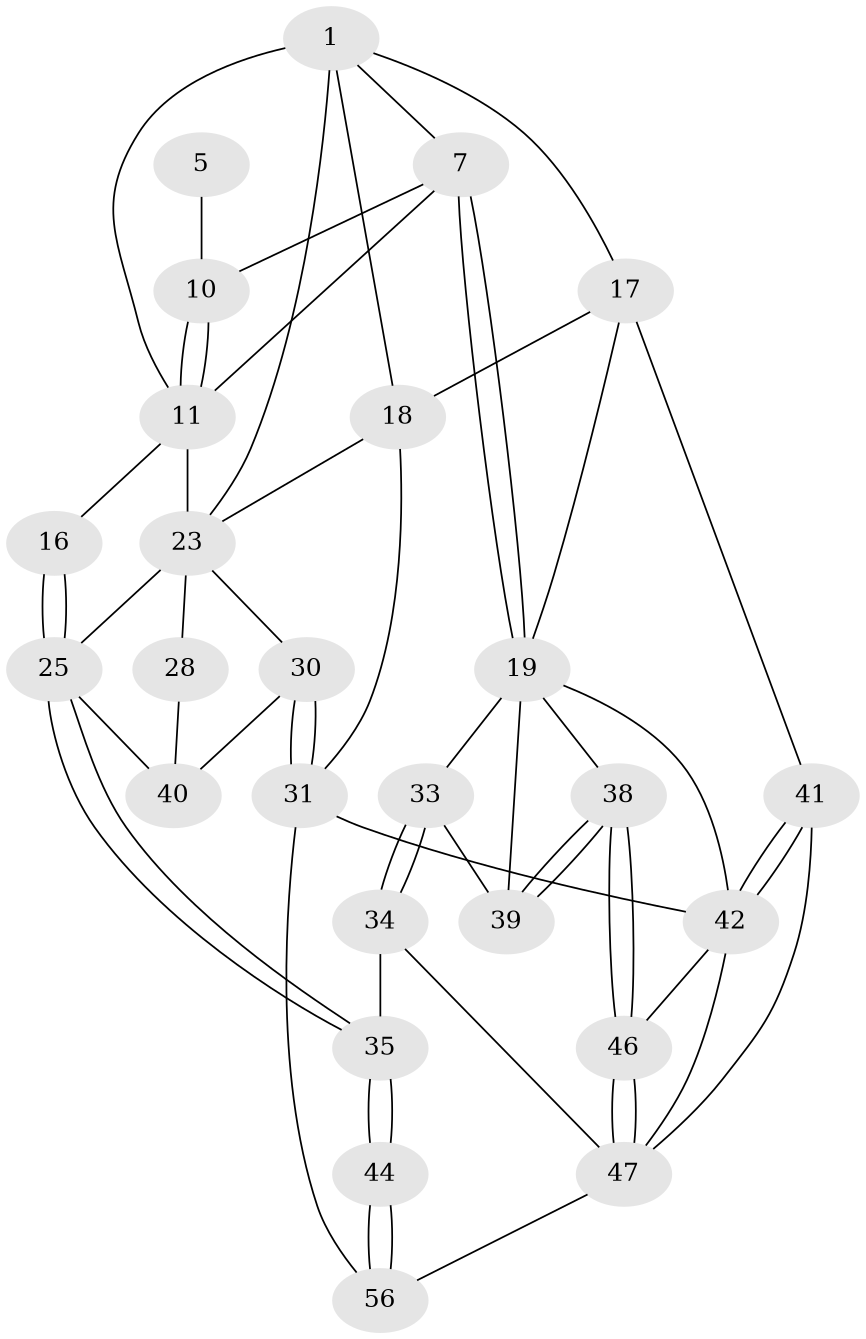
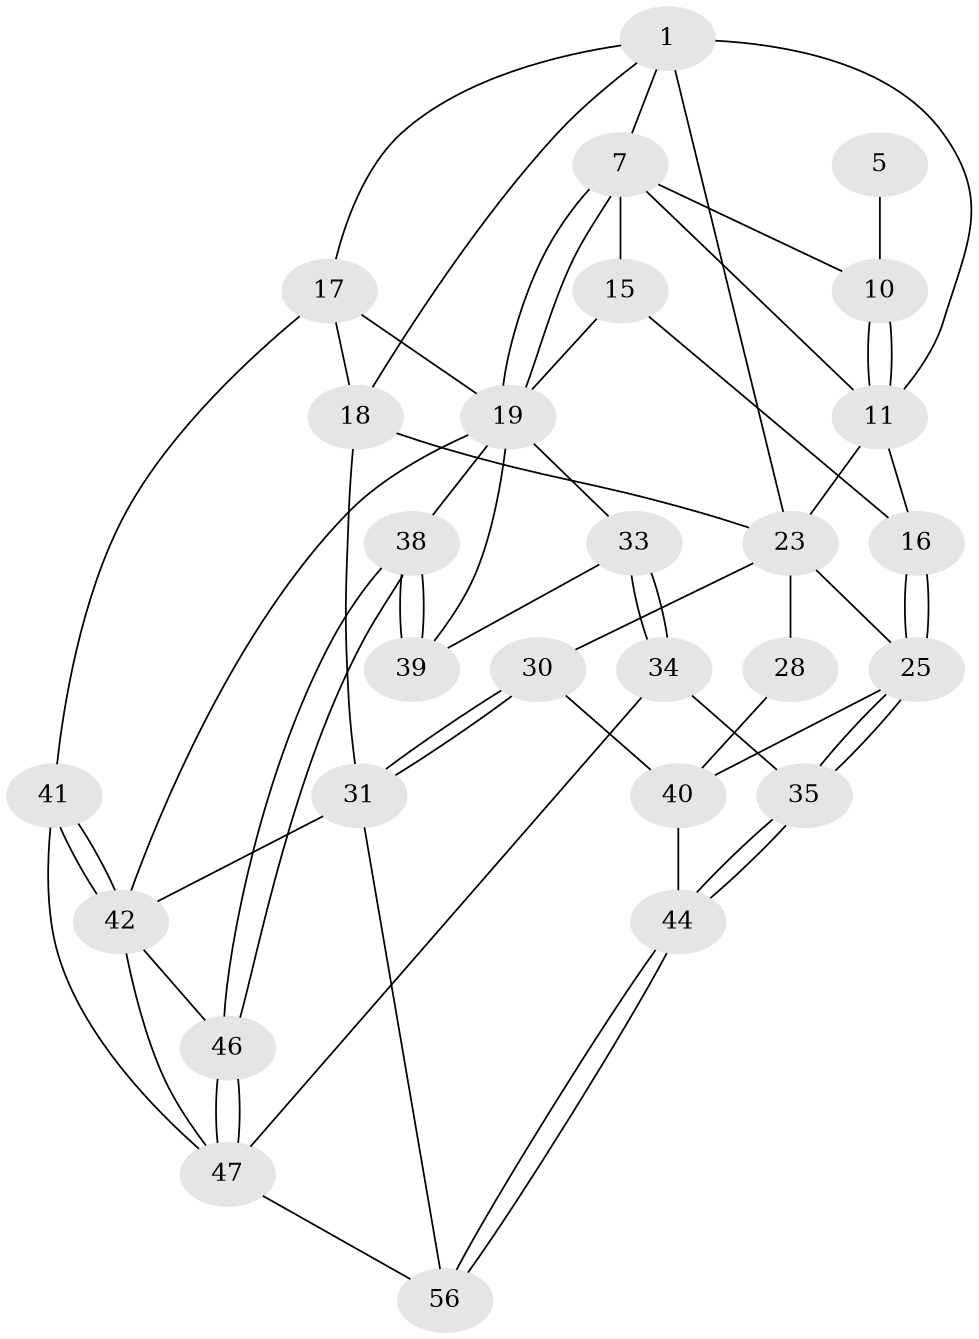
none -> (620, 291)
none -> (678, 859)
